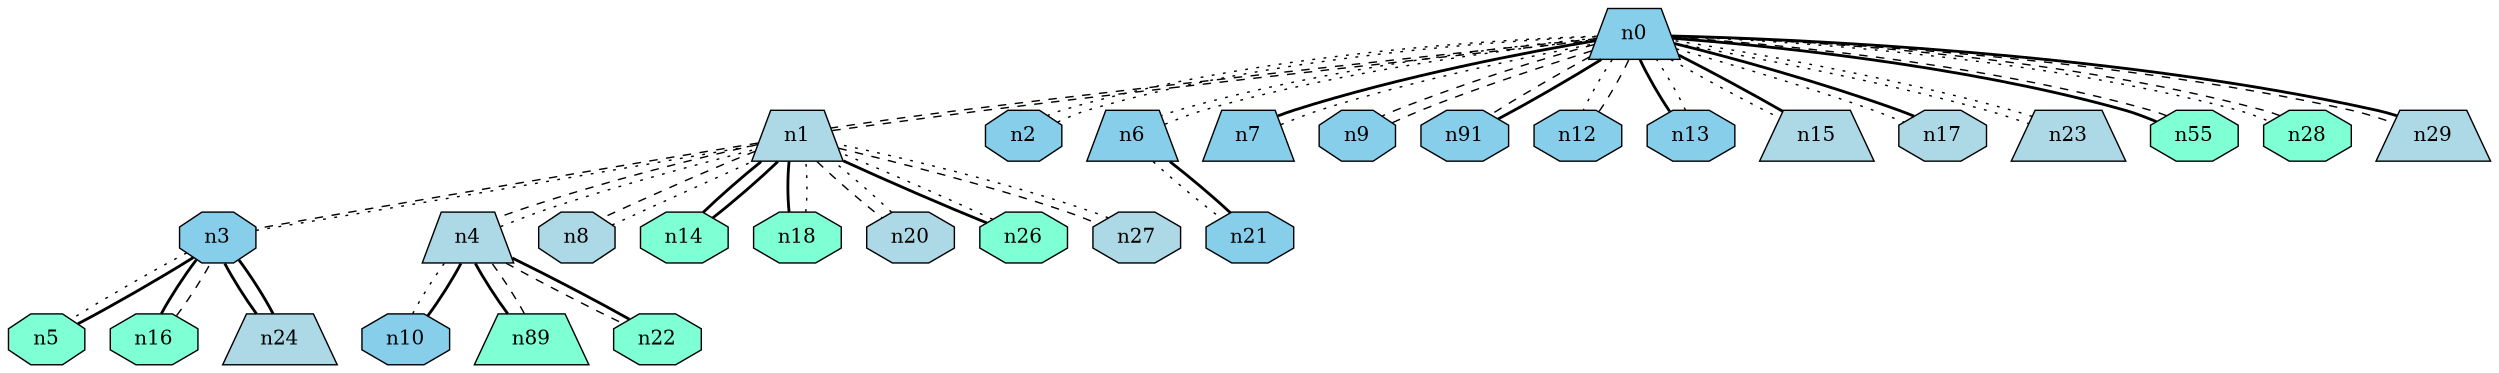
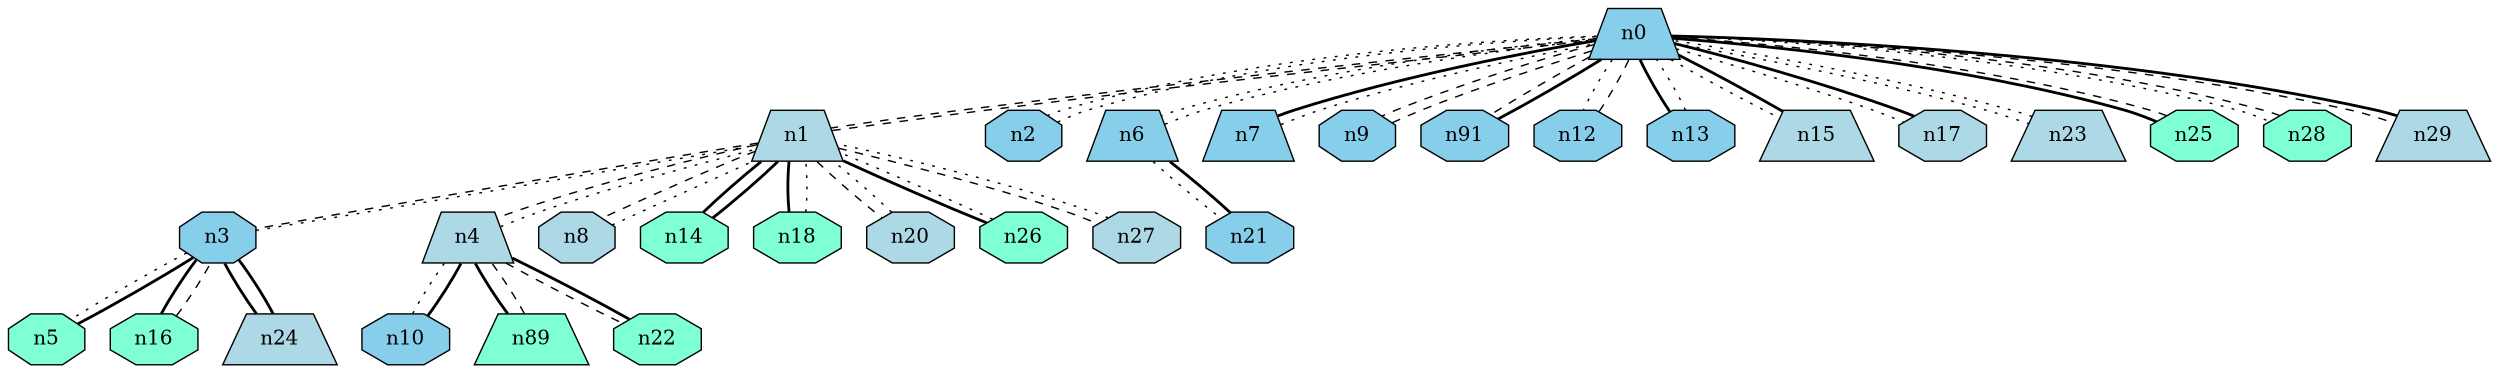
(2194, 136) -> (2194, 136)
